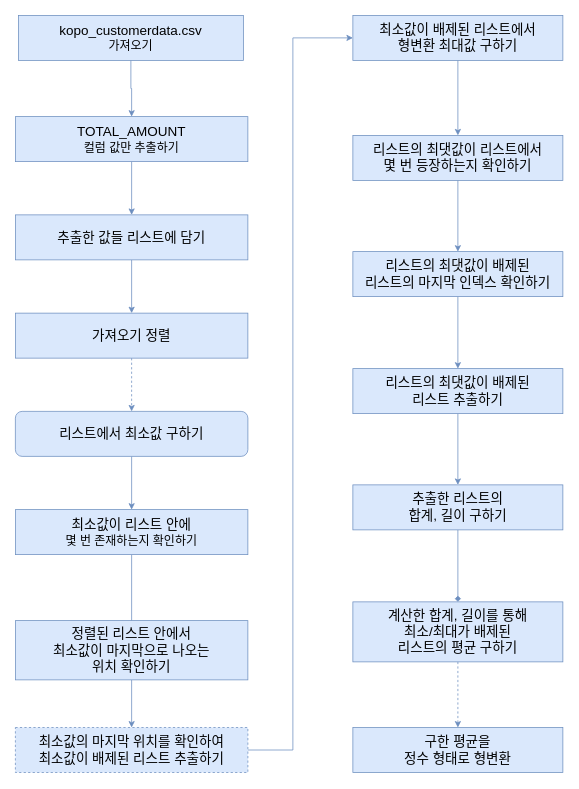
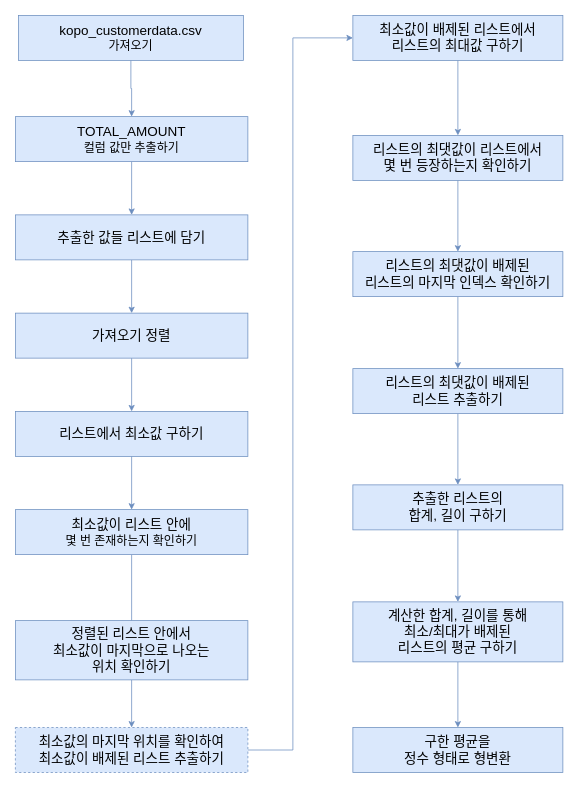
(458, 38) -> (458, 38)
(132, 382) -> (132, 382)
(132, 434) -> (132, 434)
(458, 595) -> (458, 595)
(458, 691) -> (458, 691)
